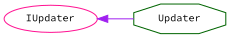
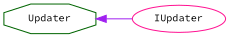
(121, 19) -> (119, 19)
